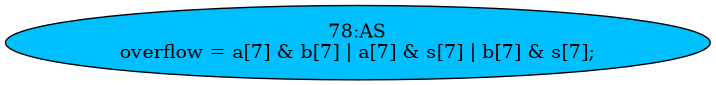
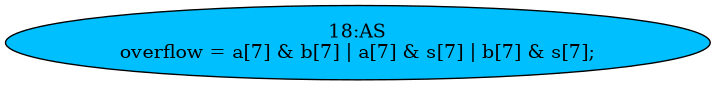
(358, 43) -> (358, 43)
